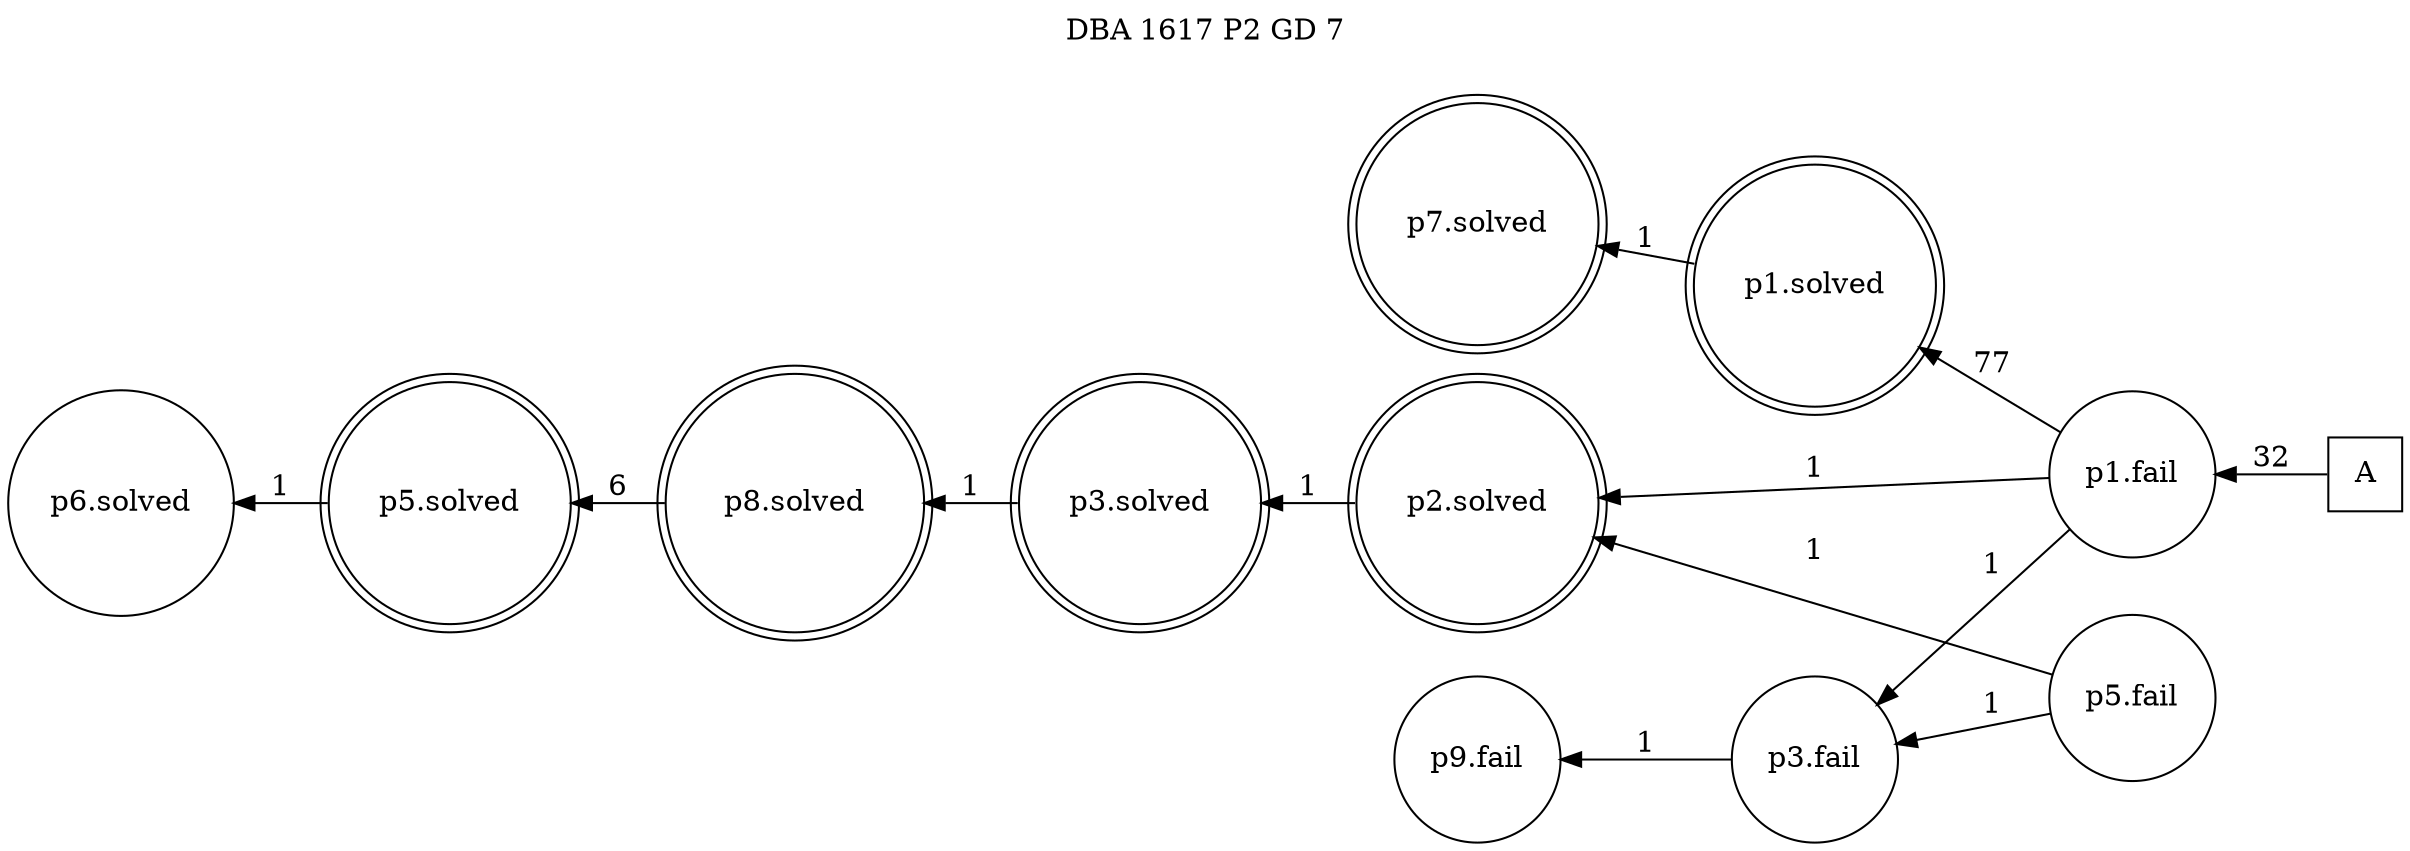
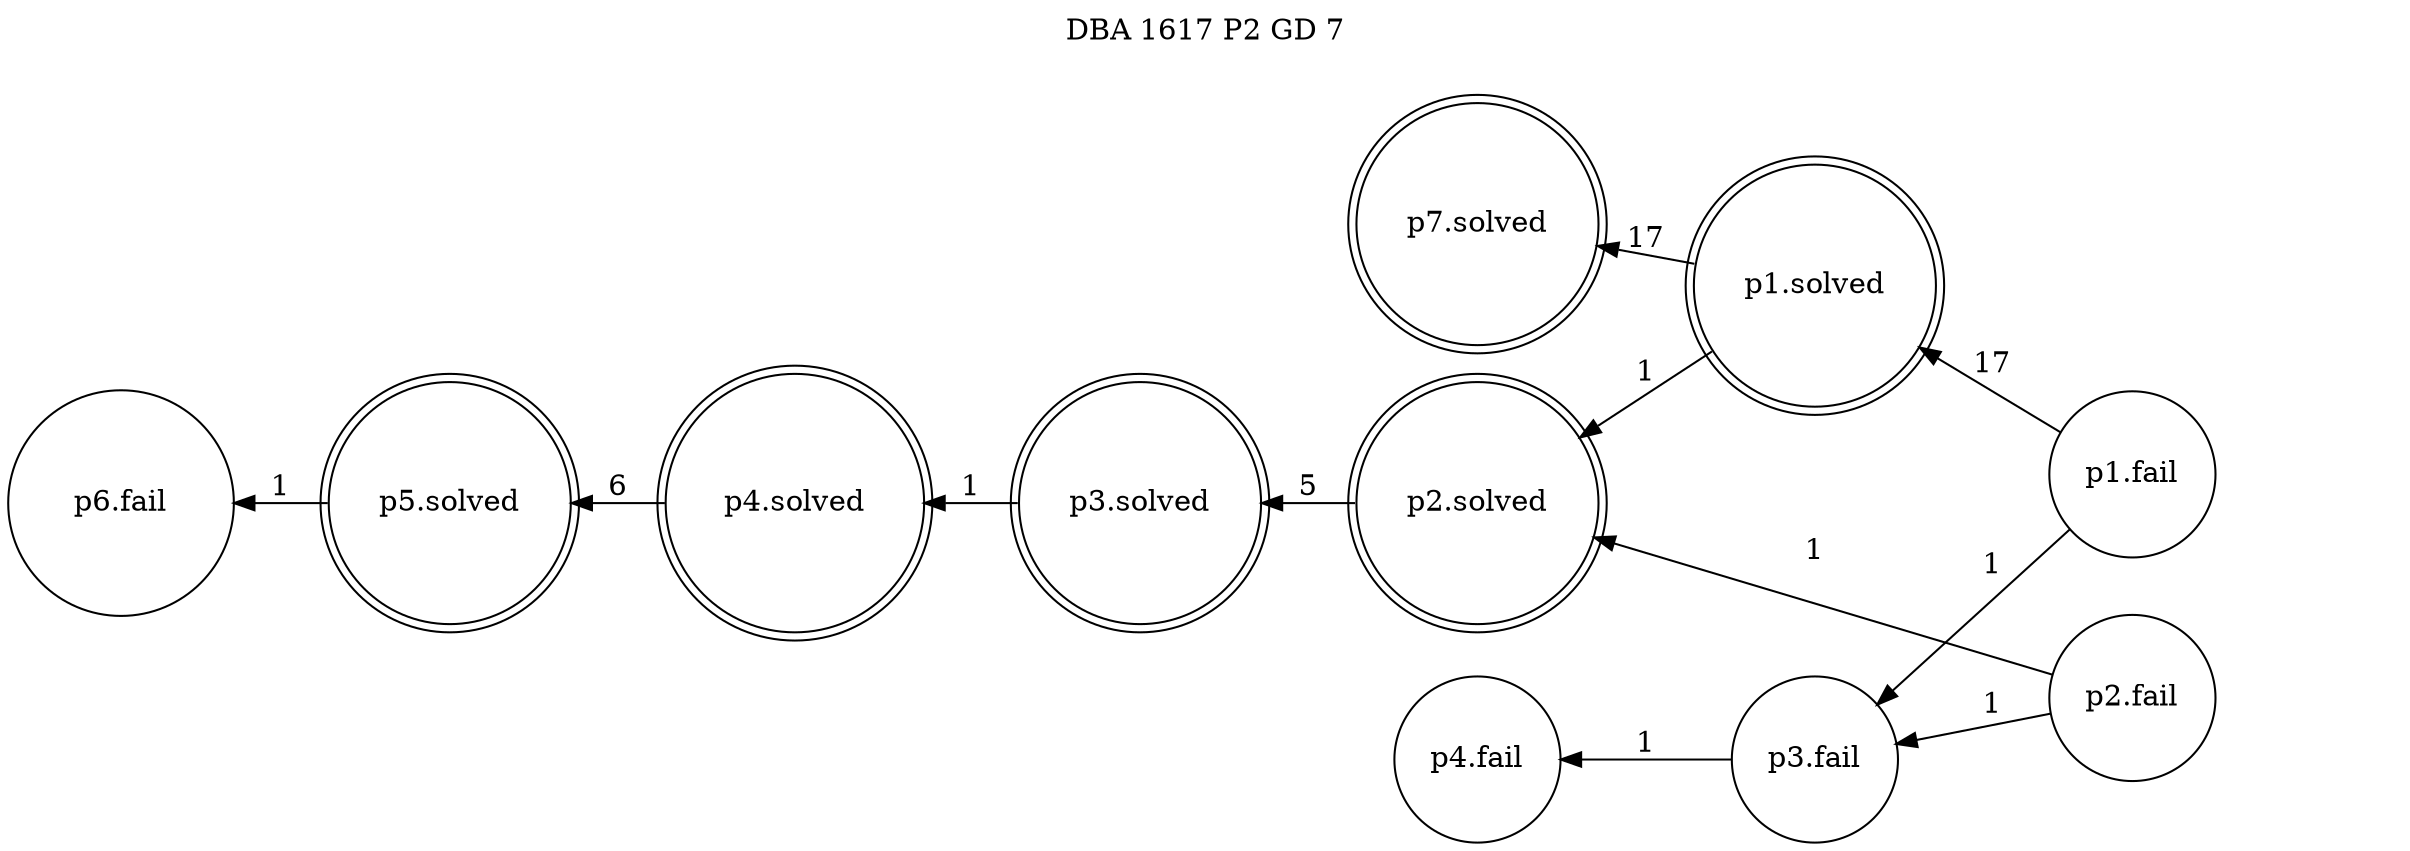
(1646, 239) -> (1646, 239)
(1993, 365) -> (1993, 365)
(2365, 474) -> none
(1835, 487) -> (1655, 389)
(1309, 488) -> (1309, 488)
(121, 503) -> (121, 503)
(795, 503) -> (795, 503)
(2132, 698) -> (2132, 698)
(1477, 760) -> (1477, 760)
